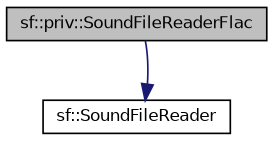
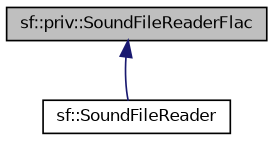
(148, 62) -> (126, 79)
